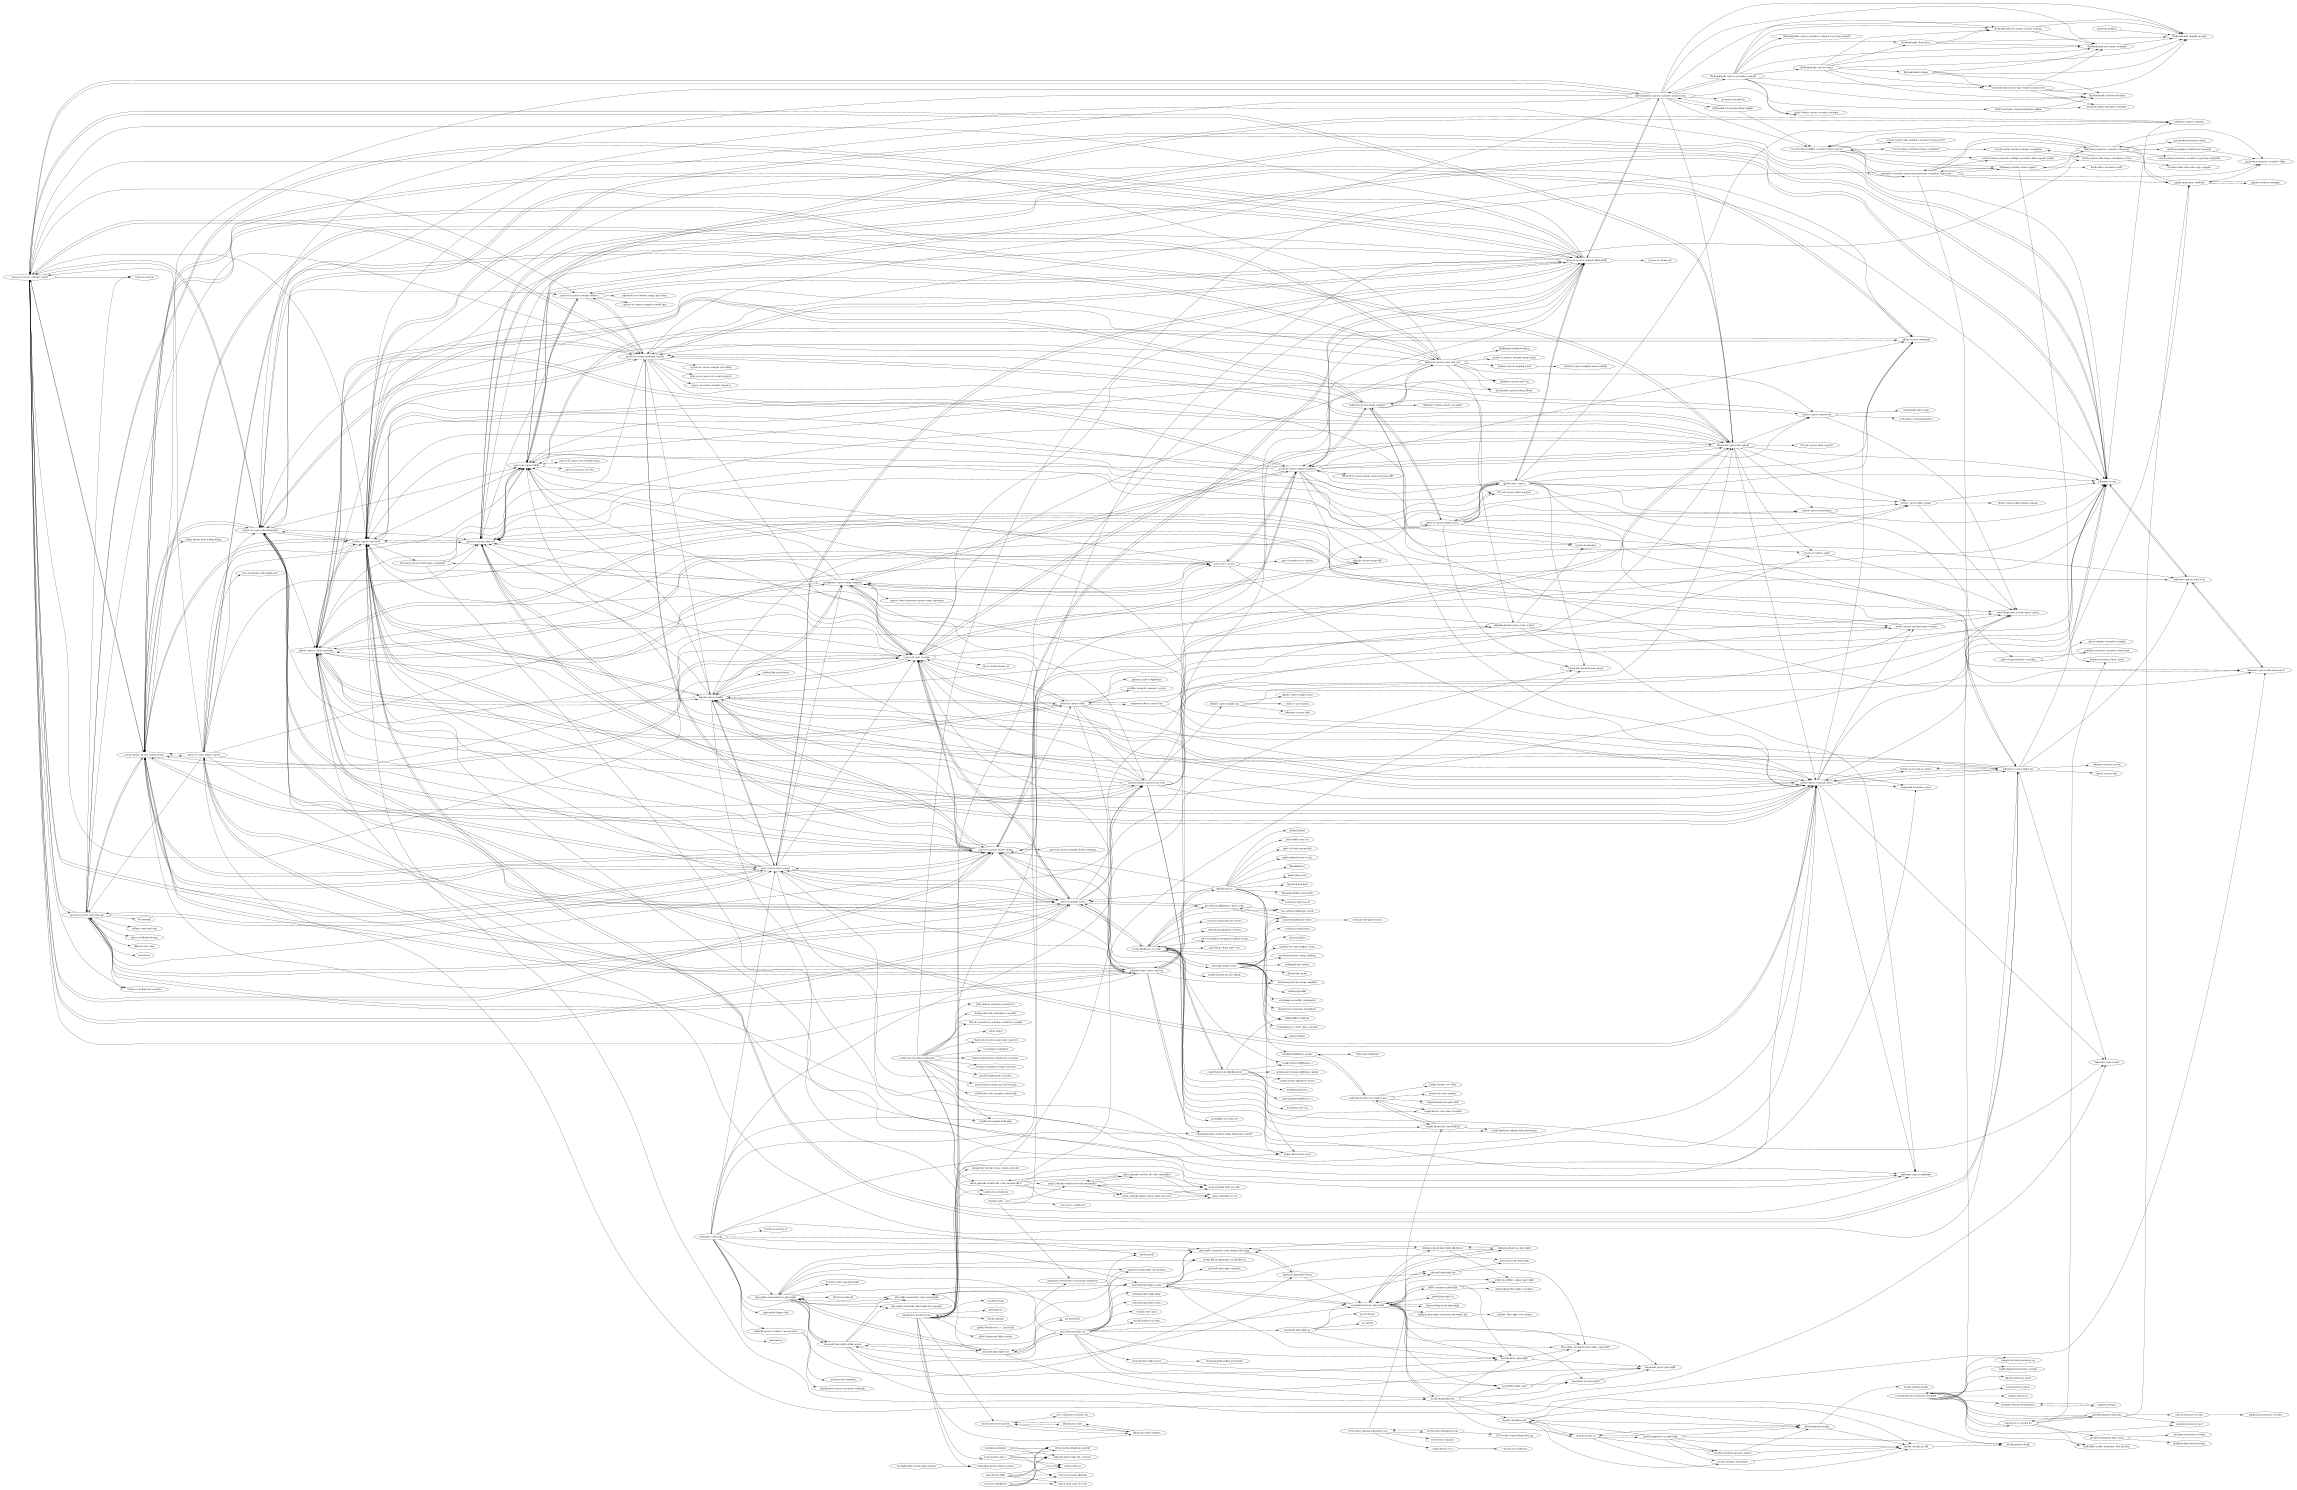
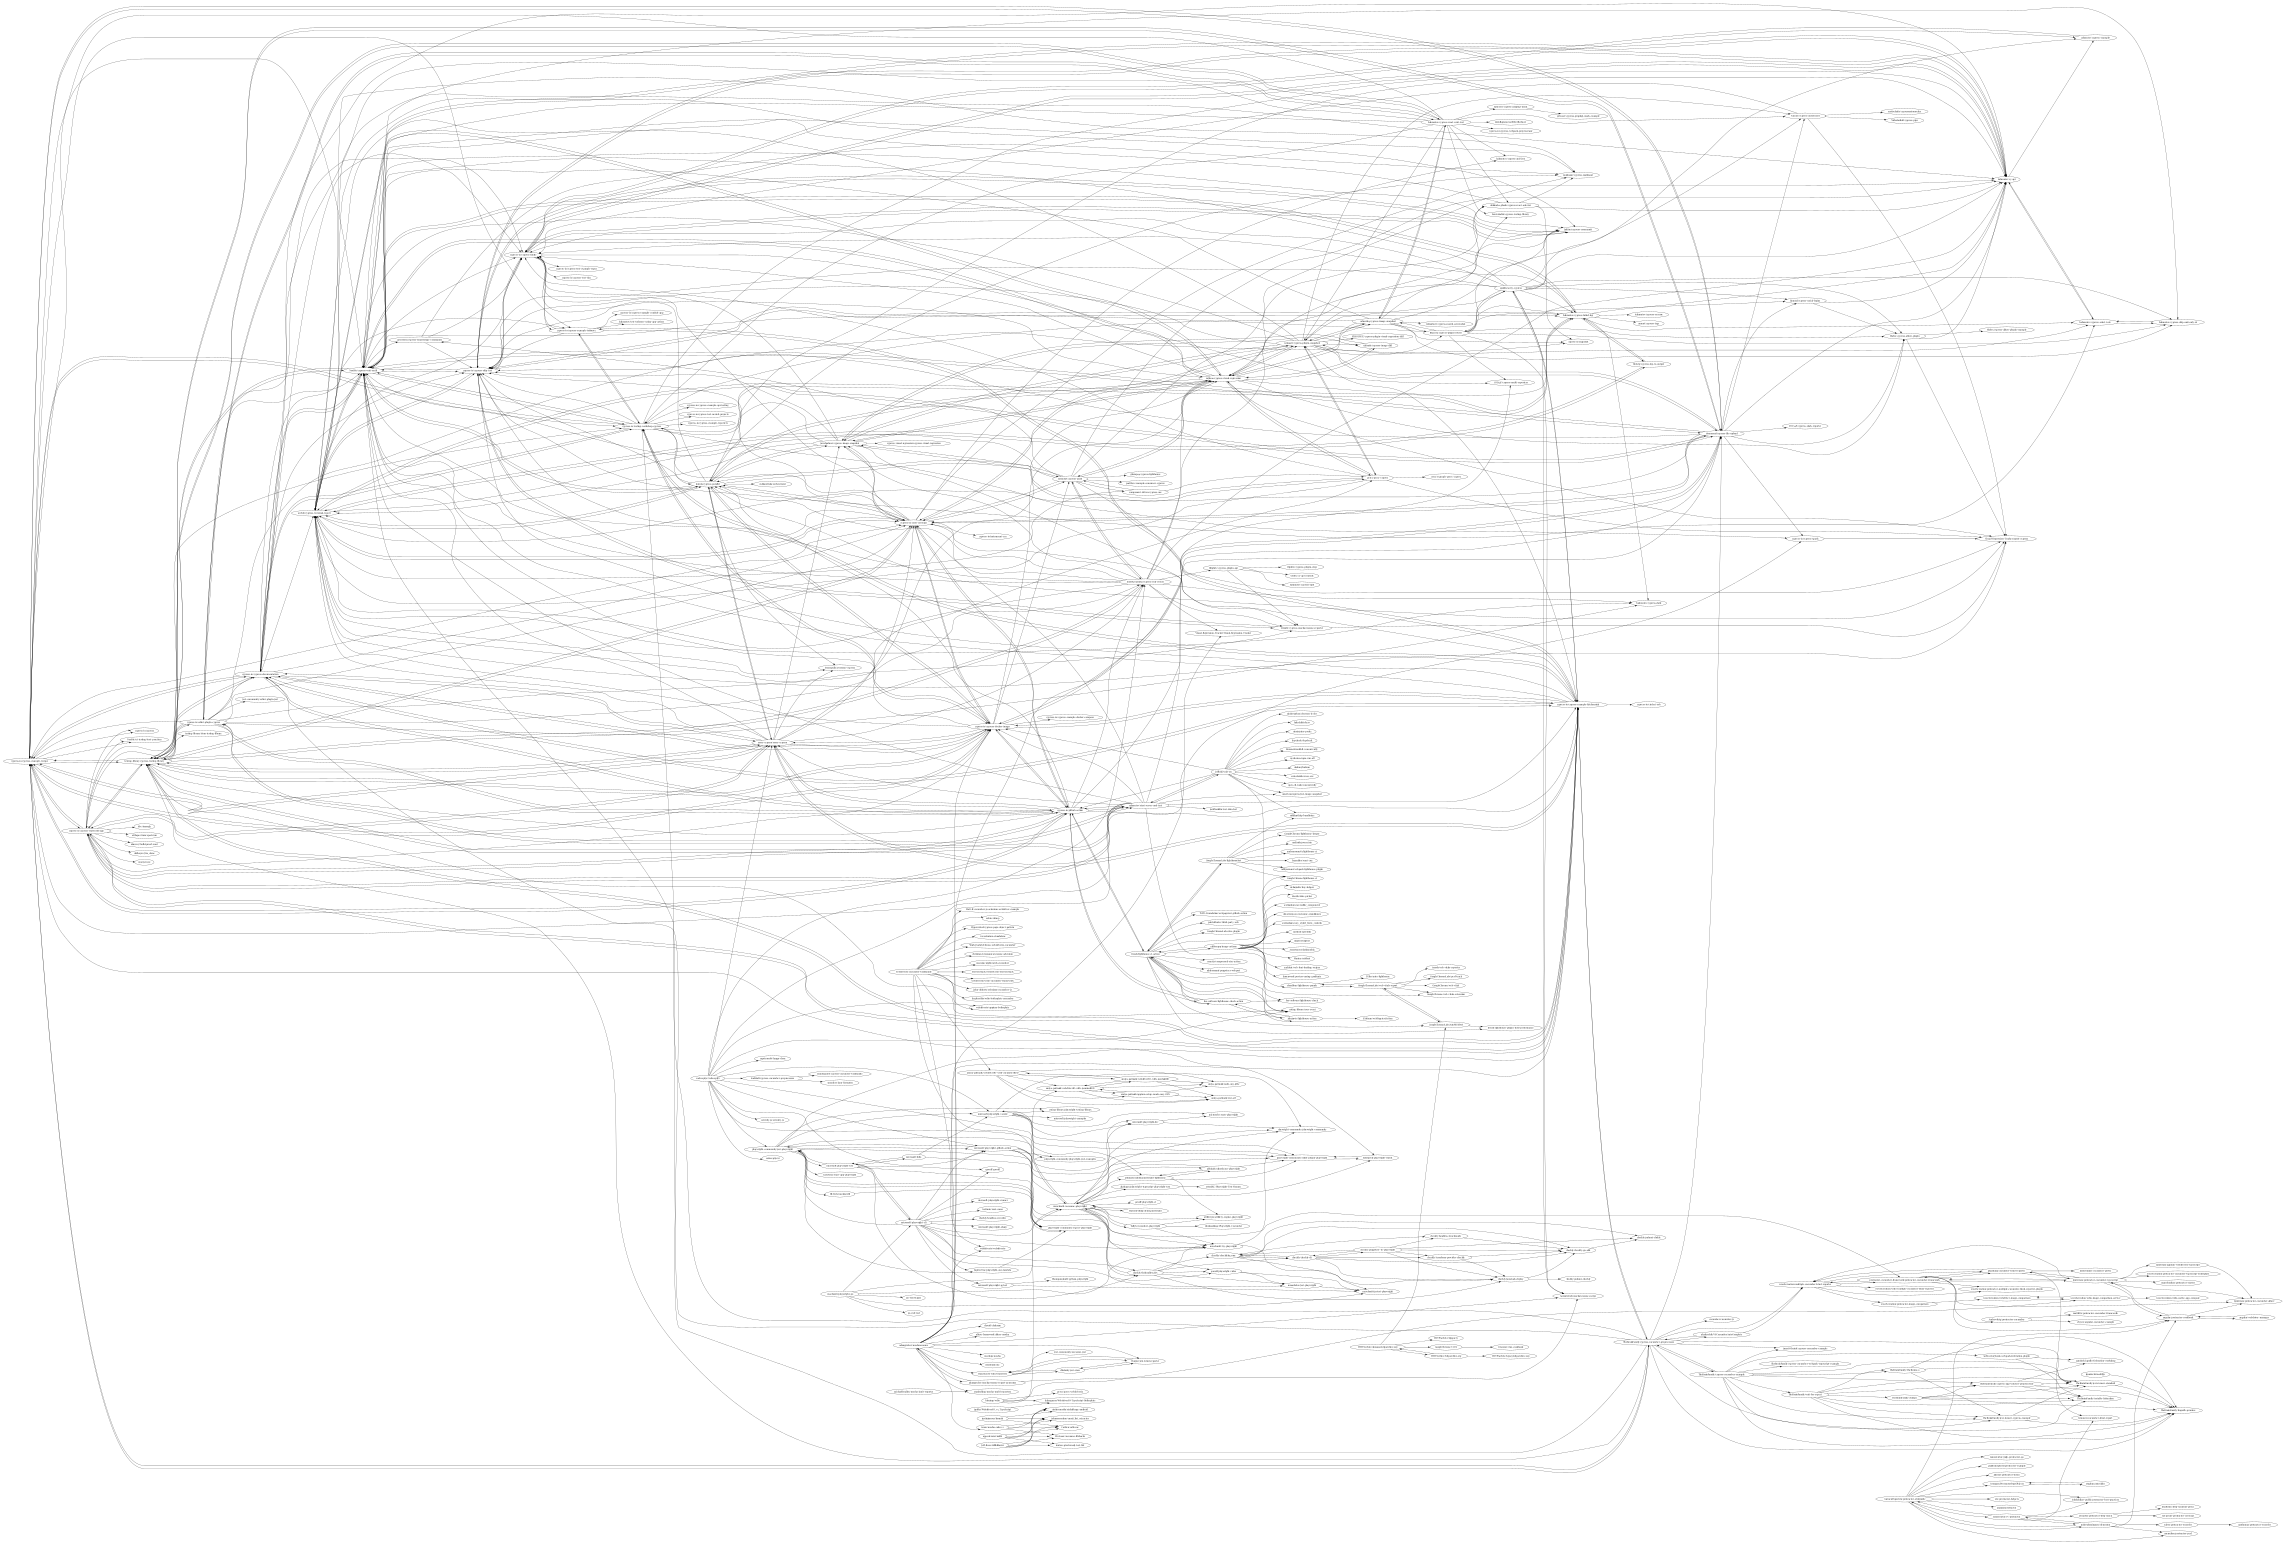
none -> (1104, 534)
(294, 587) -> none
(1332, 1290) -> (1226, 1195)
(956, 1325) -> (968, 1176)
(1184, 1331) -> (876, 1259)
